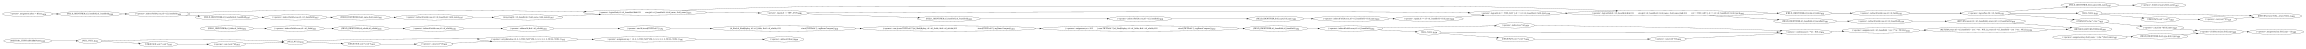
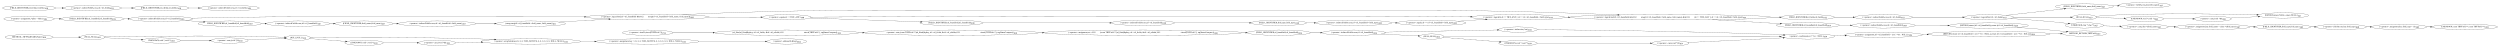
none -> (2465, 27)
(528, 29) -> none
(2188, 30) -> (2171, 27)
